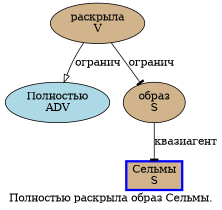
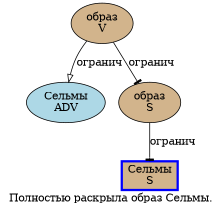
(98, 23) -> (102, 23)
(58, 102) -> (66, 102)
(186, 142) -> (173, 142)
